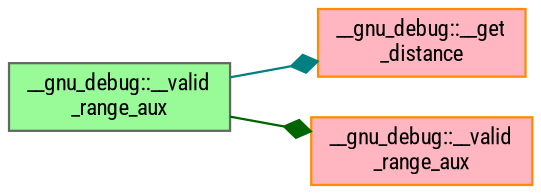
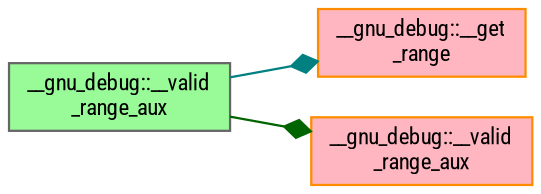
(422, 43) -> (422, 43)
